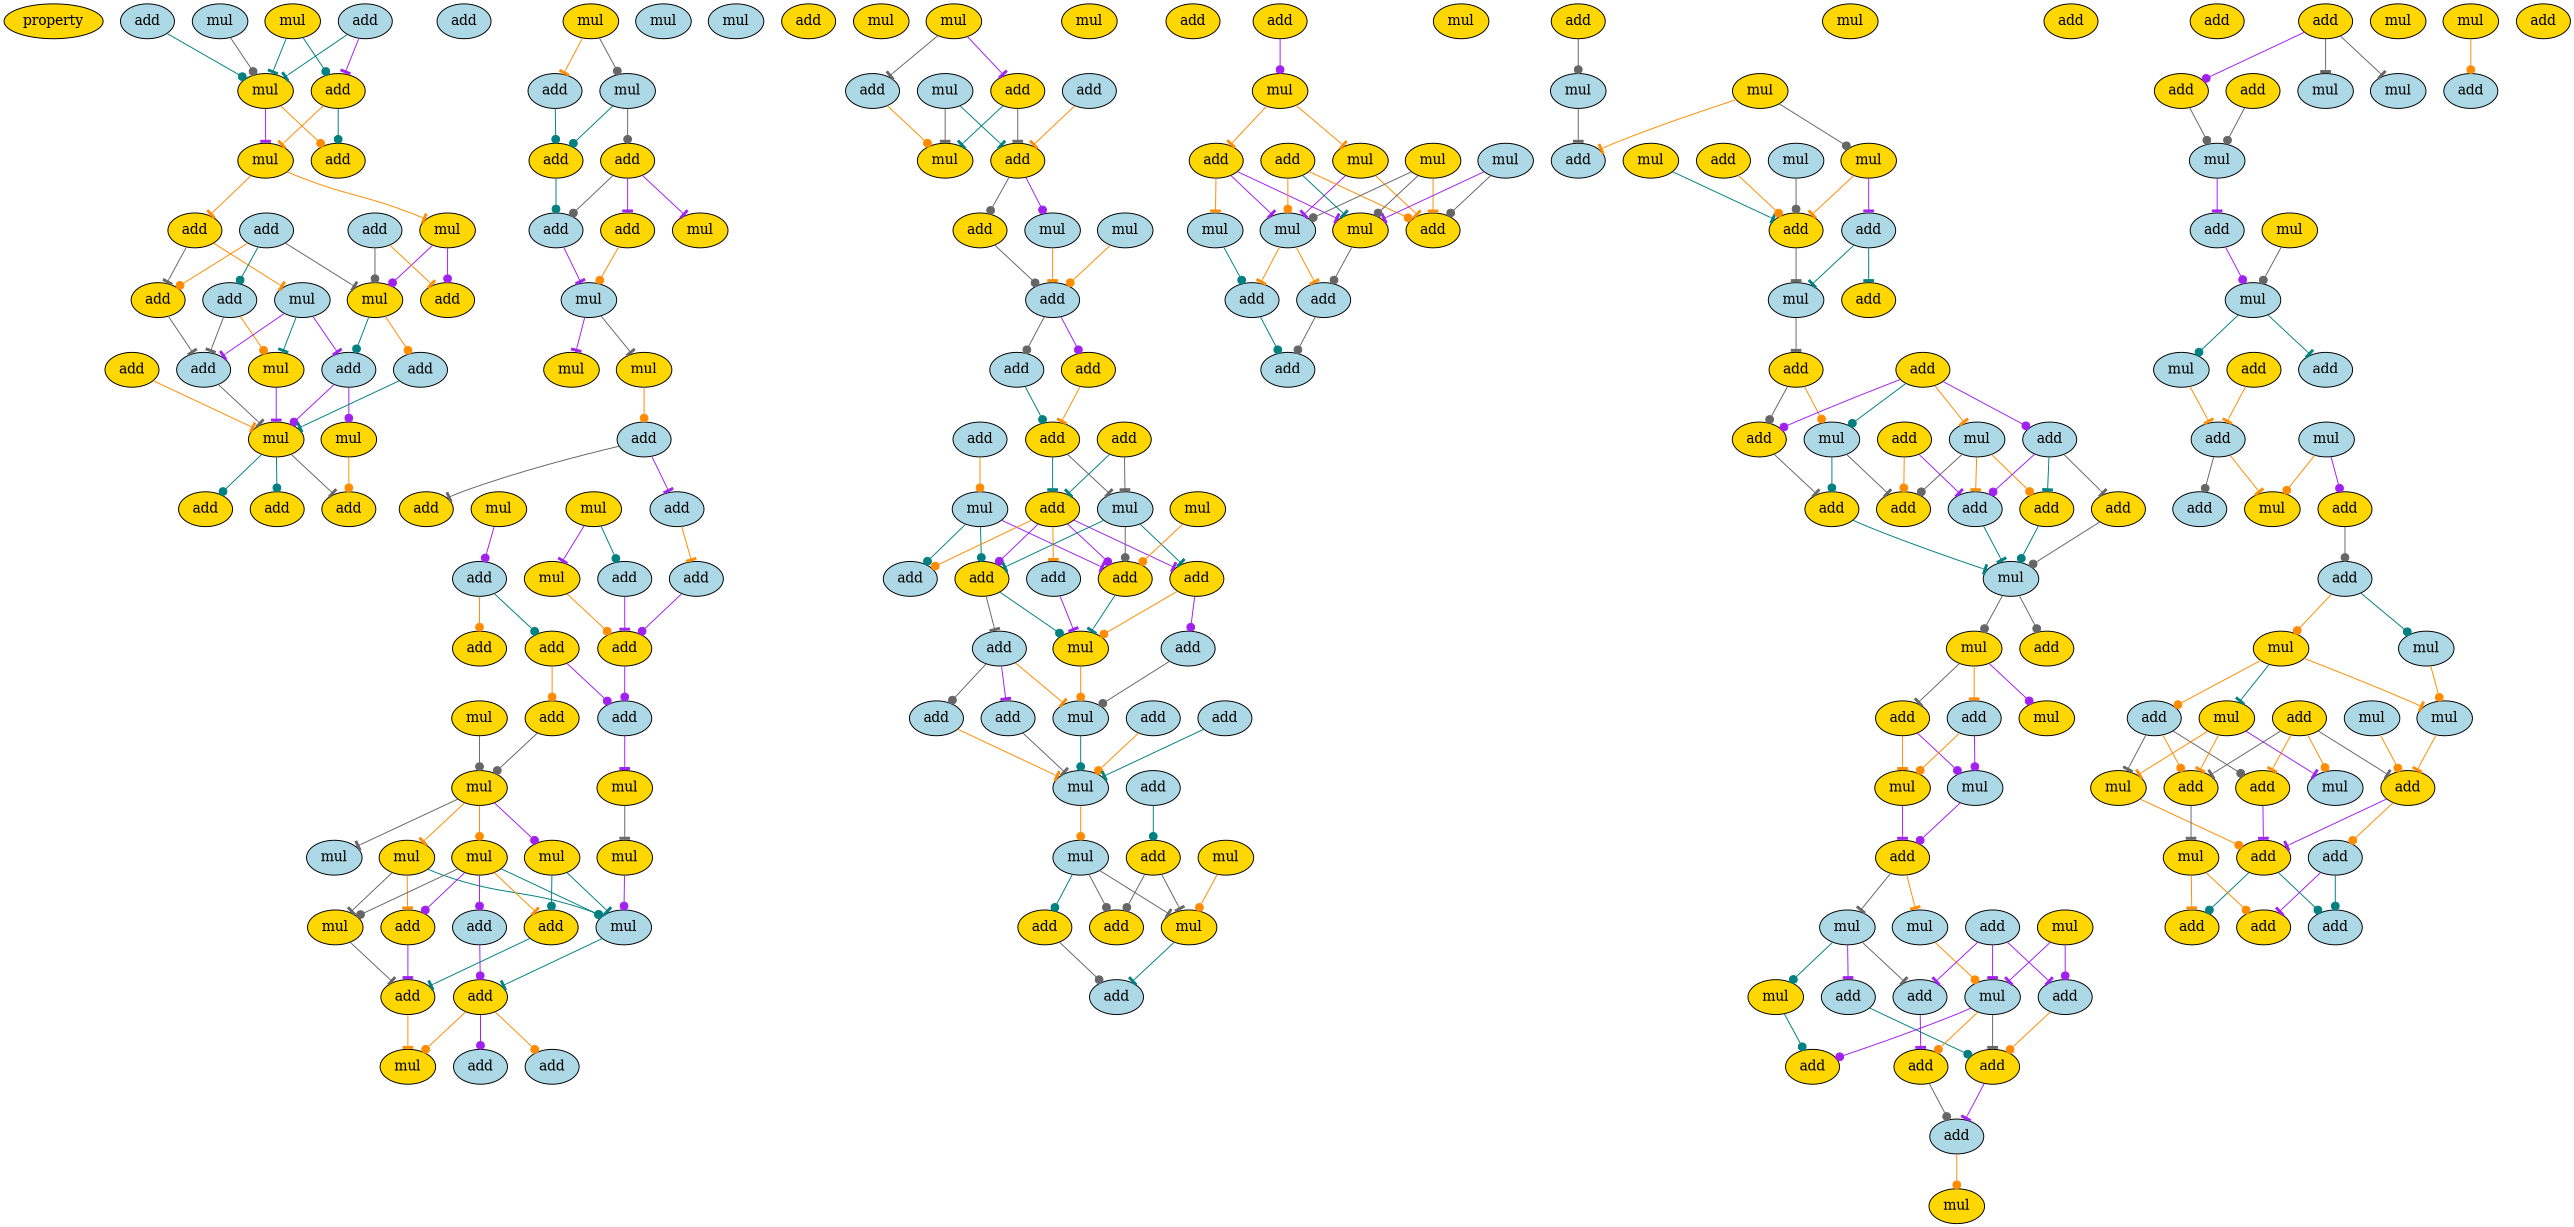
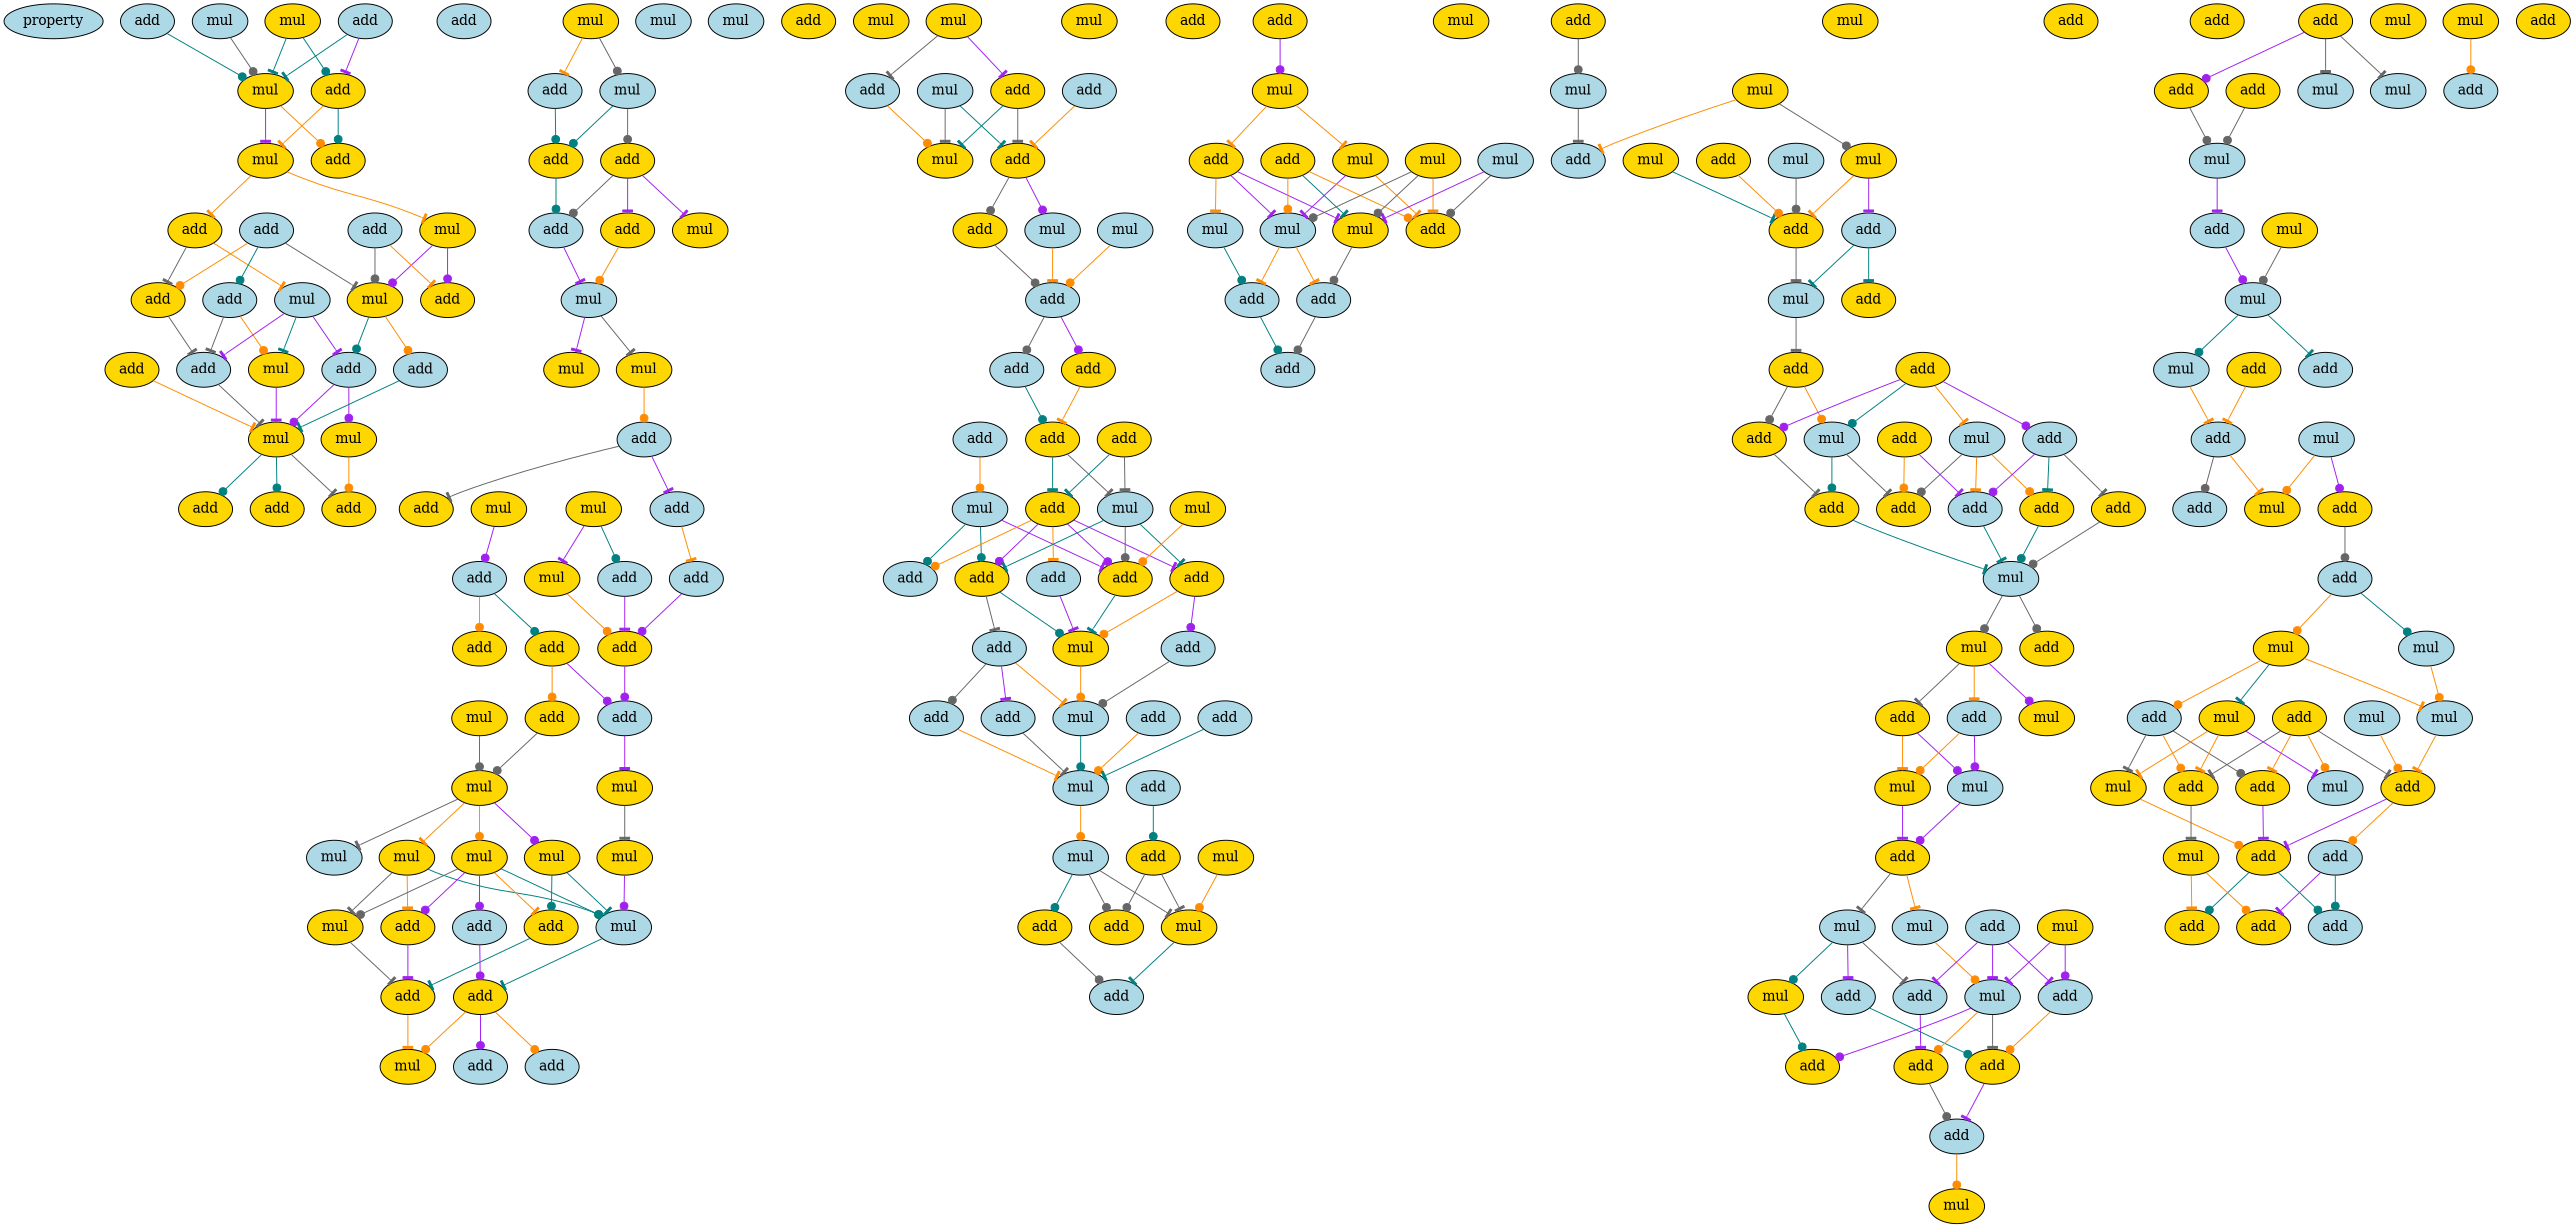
(54, 21) -> (54, 21)
